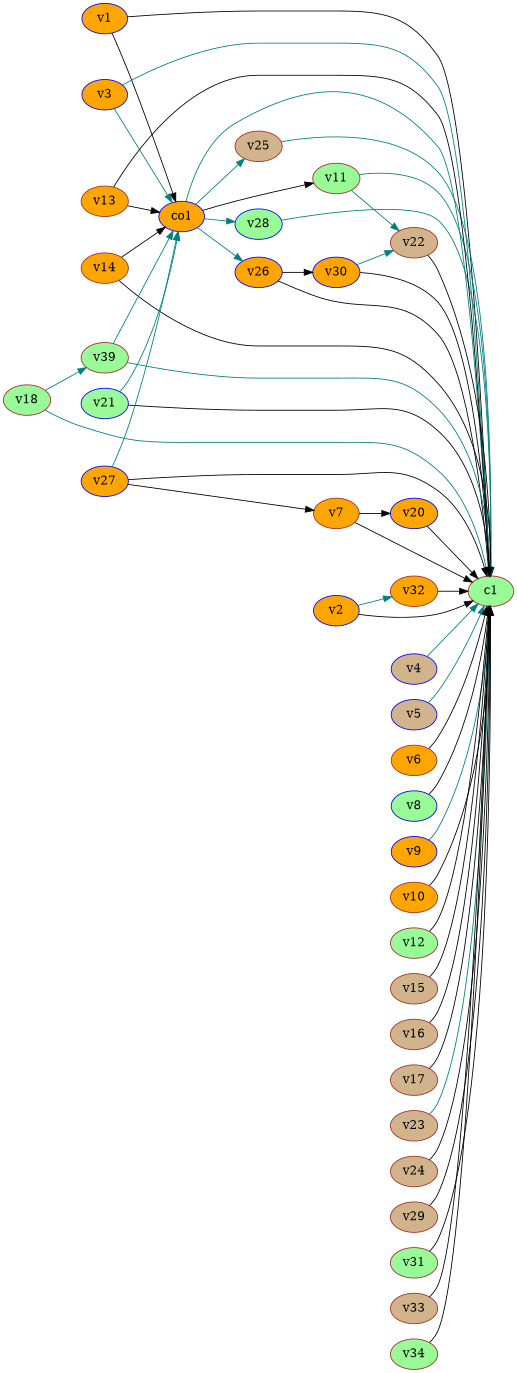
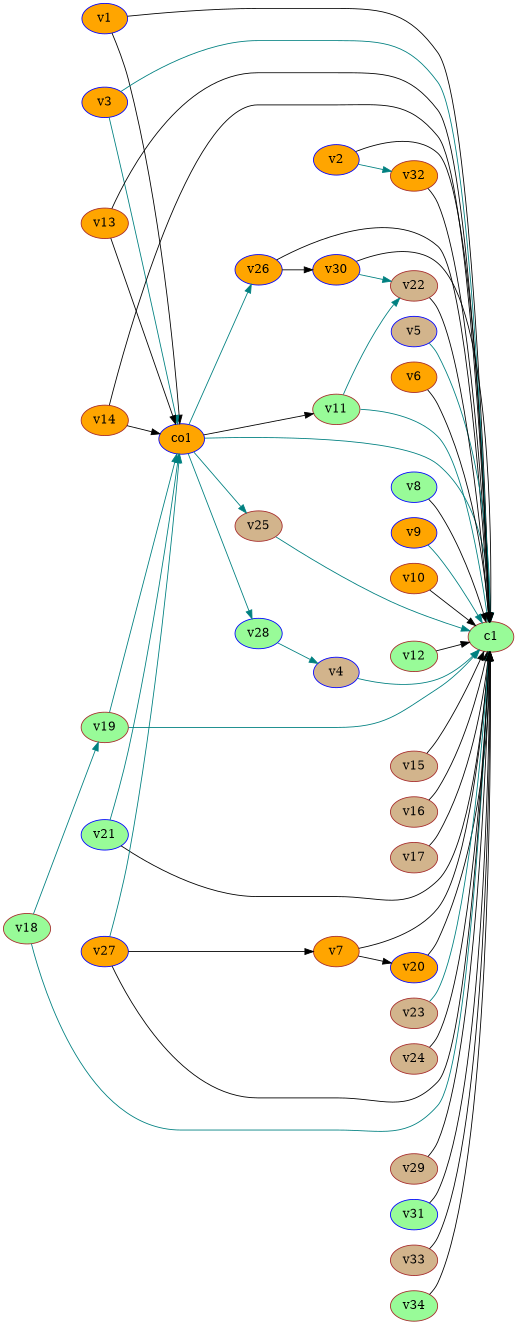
(456, 249) -> (294, 651)
(105, 358) -> (105, 727)
(414, 1263) -> (414, 1215)
